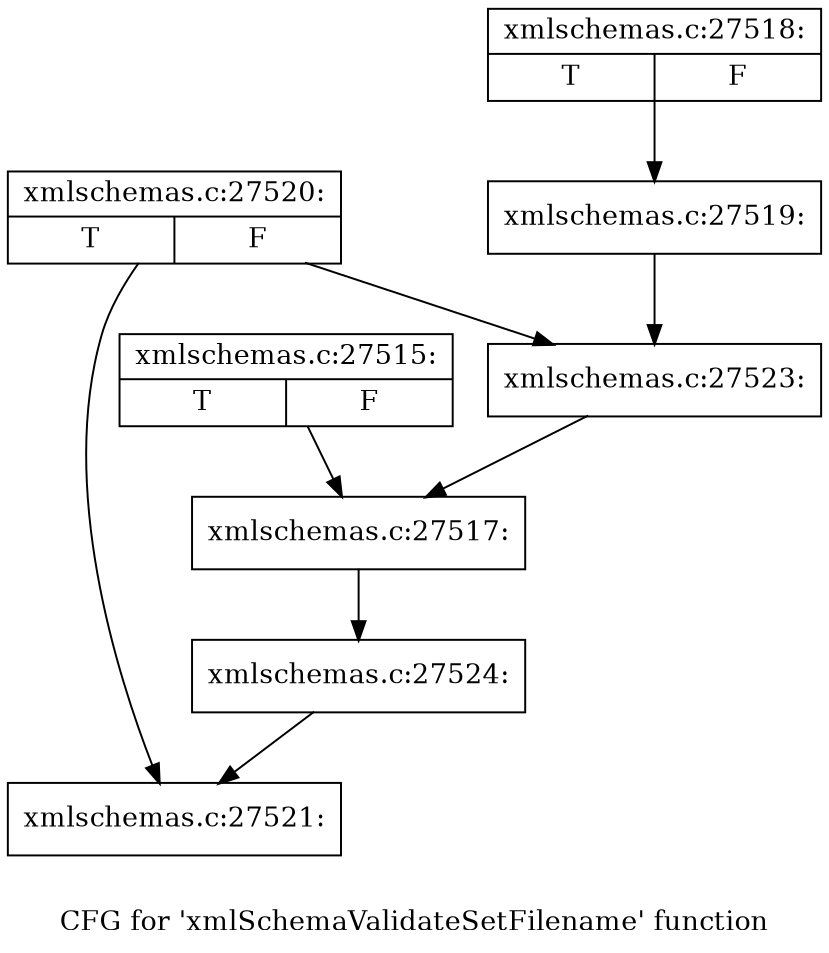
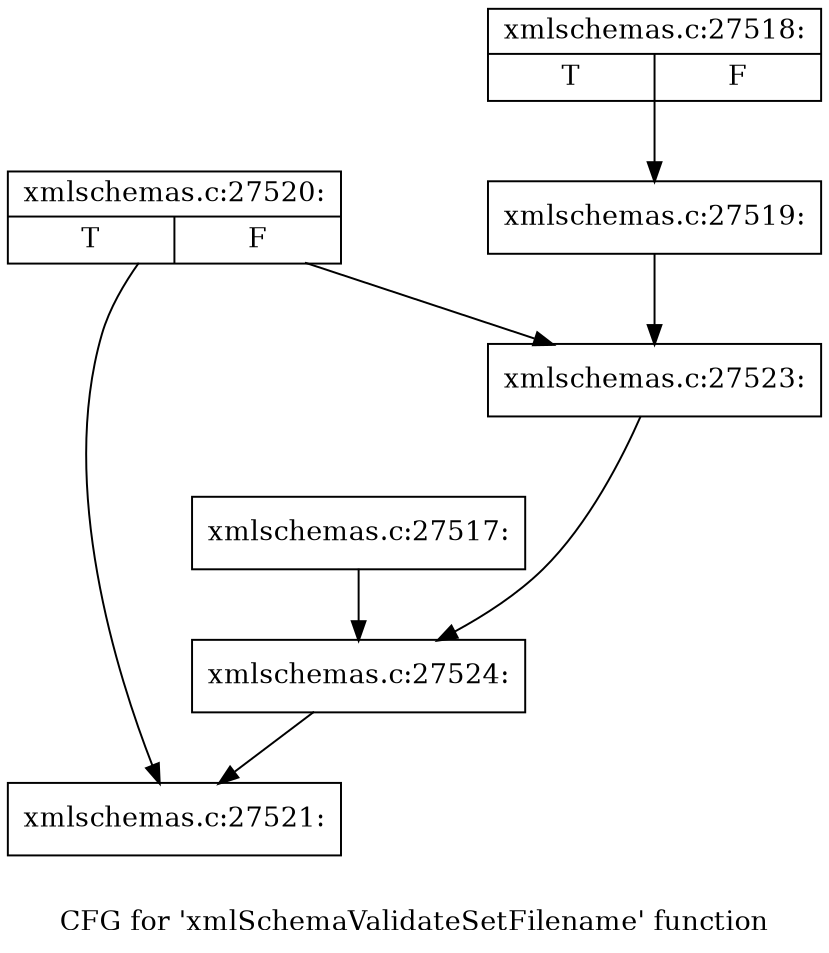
(286, 380) -> none
(516, 452) -> (568, 541)
